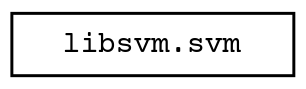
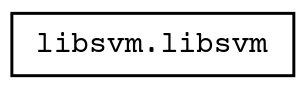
(153, 45) -> (153, 45)
